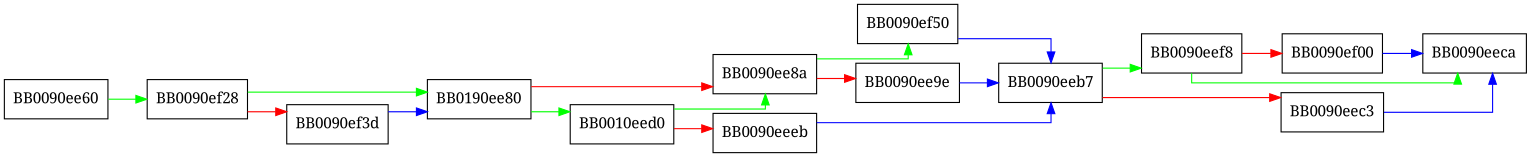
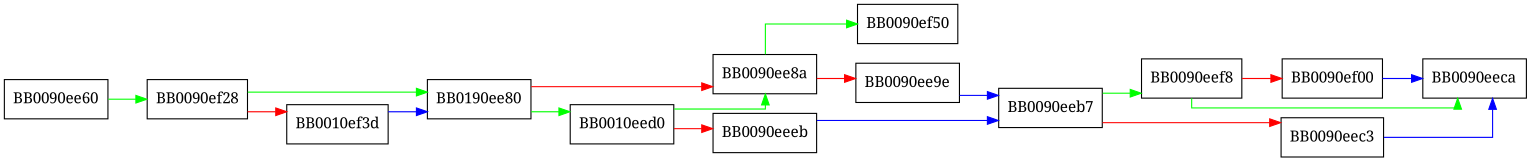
(1011, 39) -> none
(337, 124) -> (337, 124)
